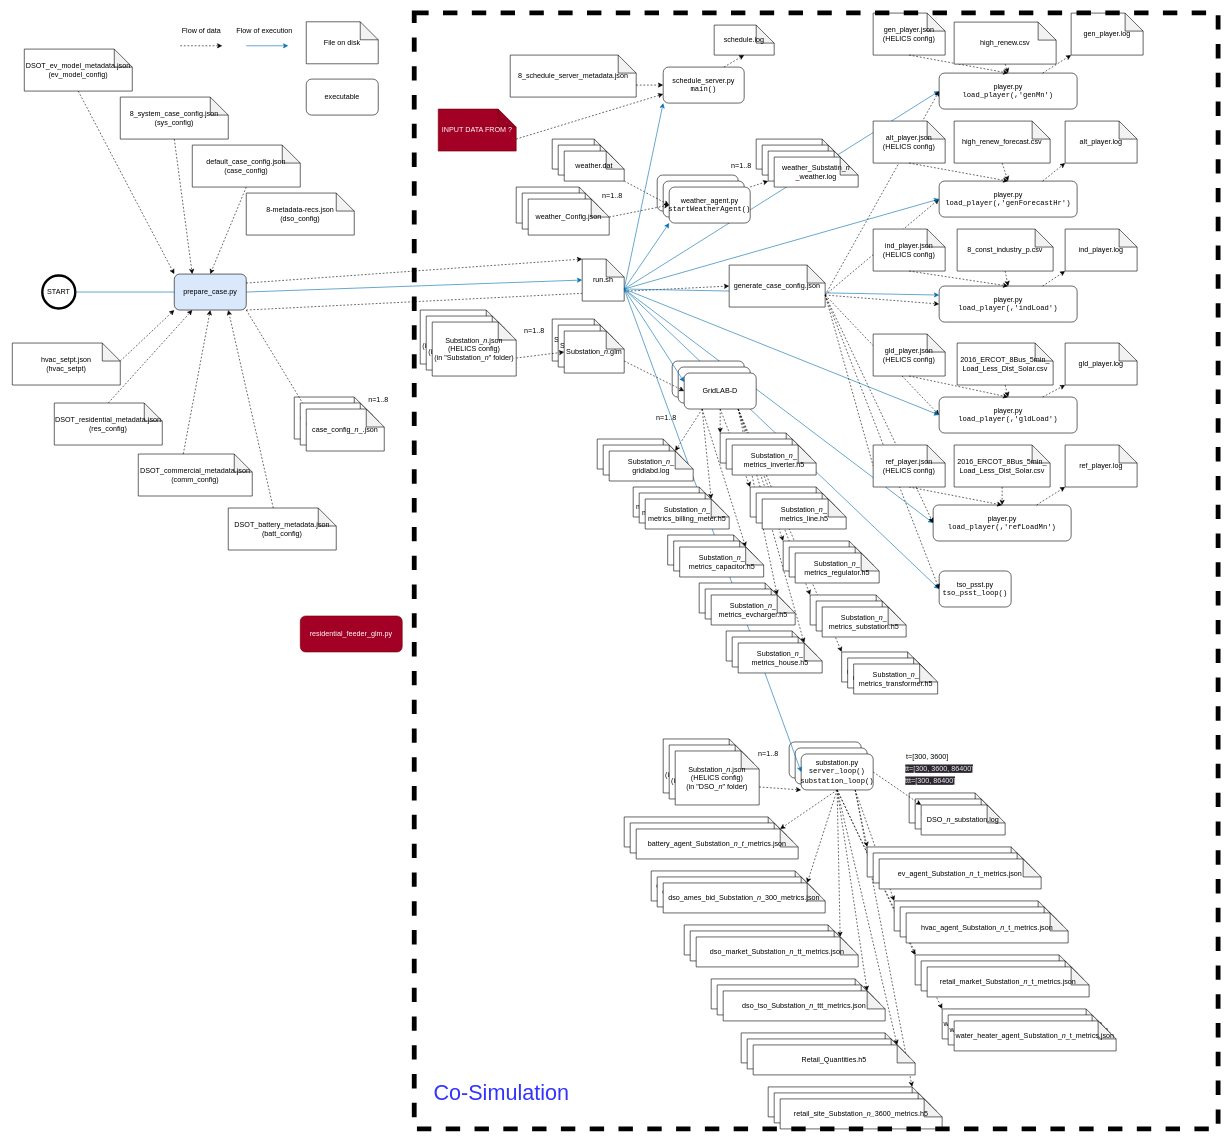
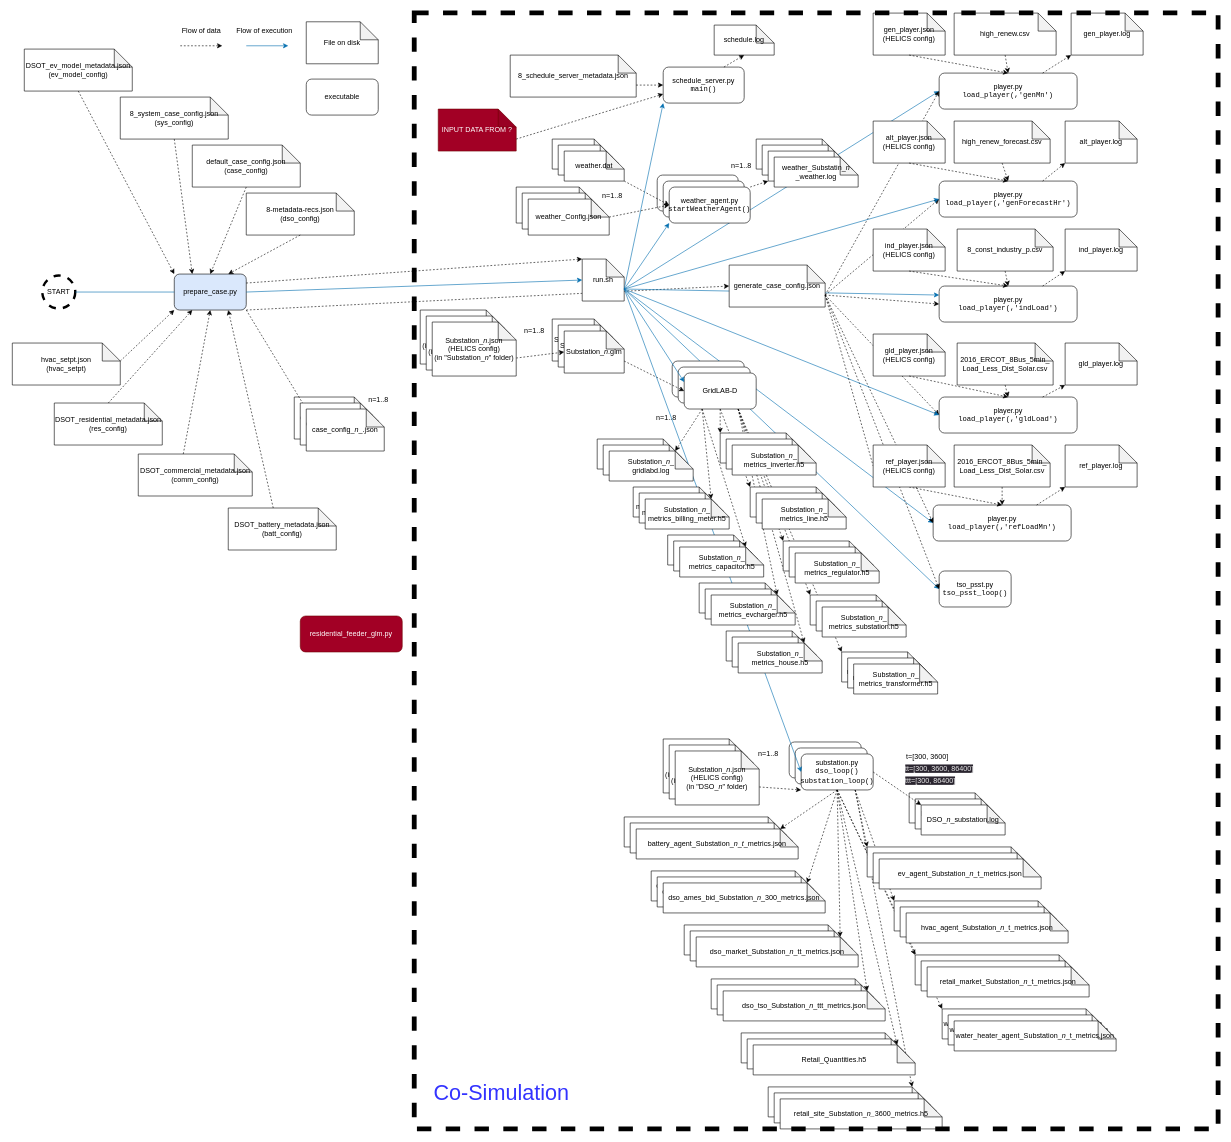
(1005, 43) -> (1005, 34)
none -> (284, 244)
(59, 292) -> (59, 292)
(837, 772) -> (837, 772)
